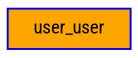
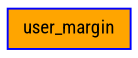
(69, 29) -> (69, 29)
